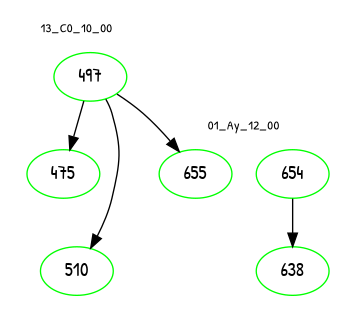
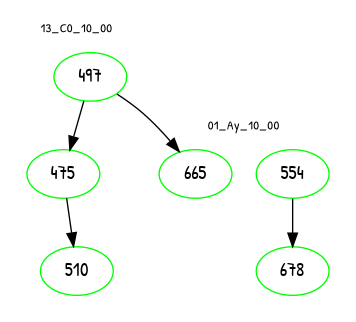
(244, 126) -> (244, 126)
(118, 168) -> (69, 215)
(196, 174) -> (196, 174)
(293, 174) -> (293, 174)
(293, 271) -> (293, 271)
